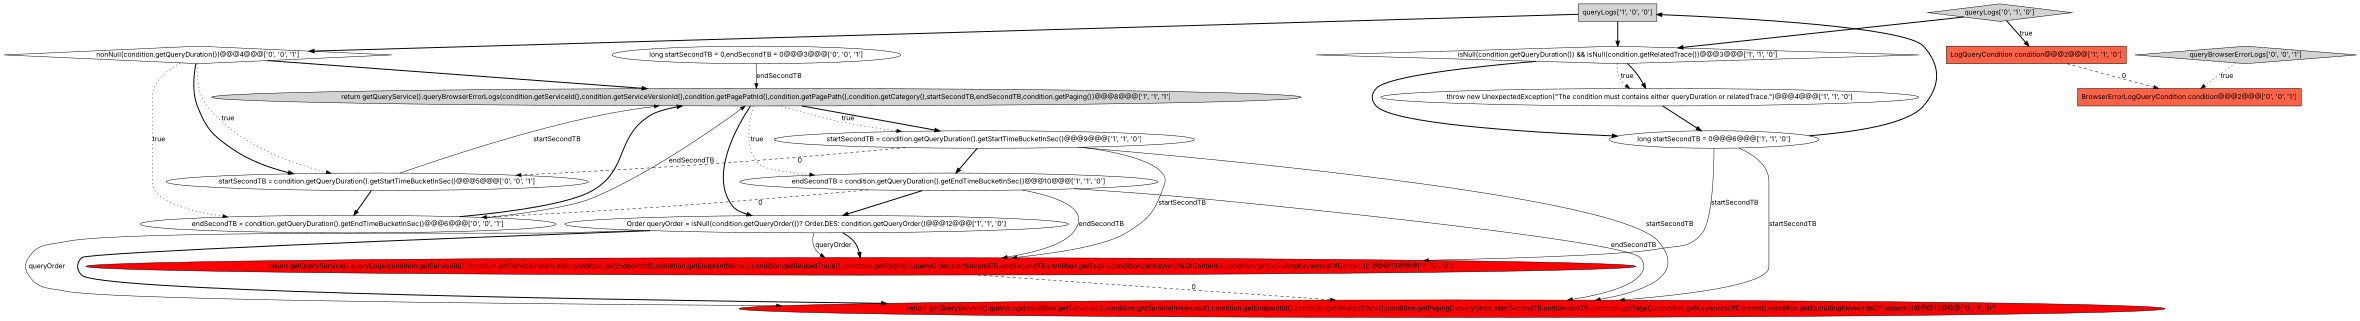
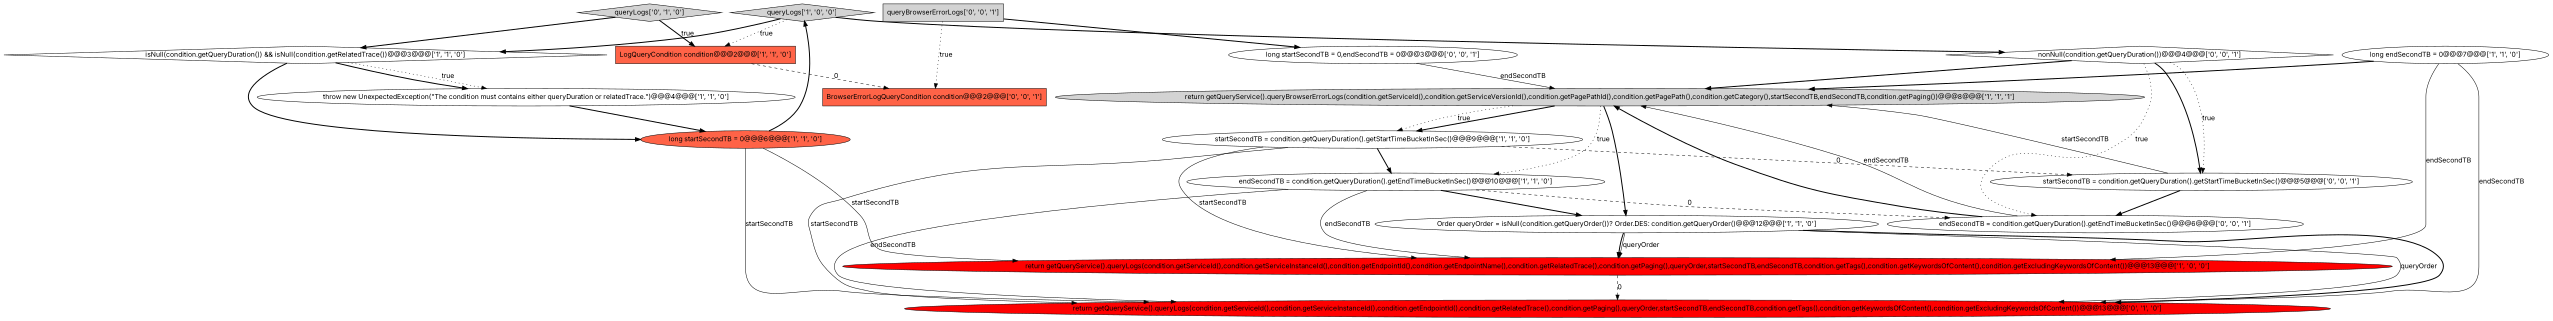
(1618, 13) -> (802, 13)
none -> (1098, 28)
none -> (758, 32)
(2246, 55) -> (943, 13)
none -> (2445, 55)
(1714, 140) -> (745, 140)
